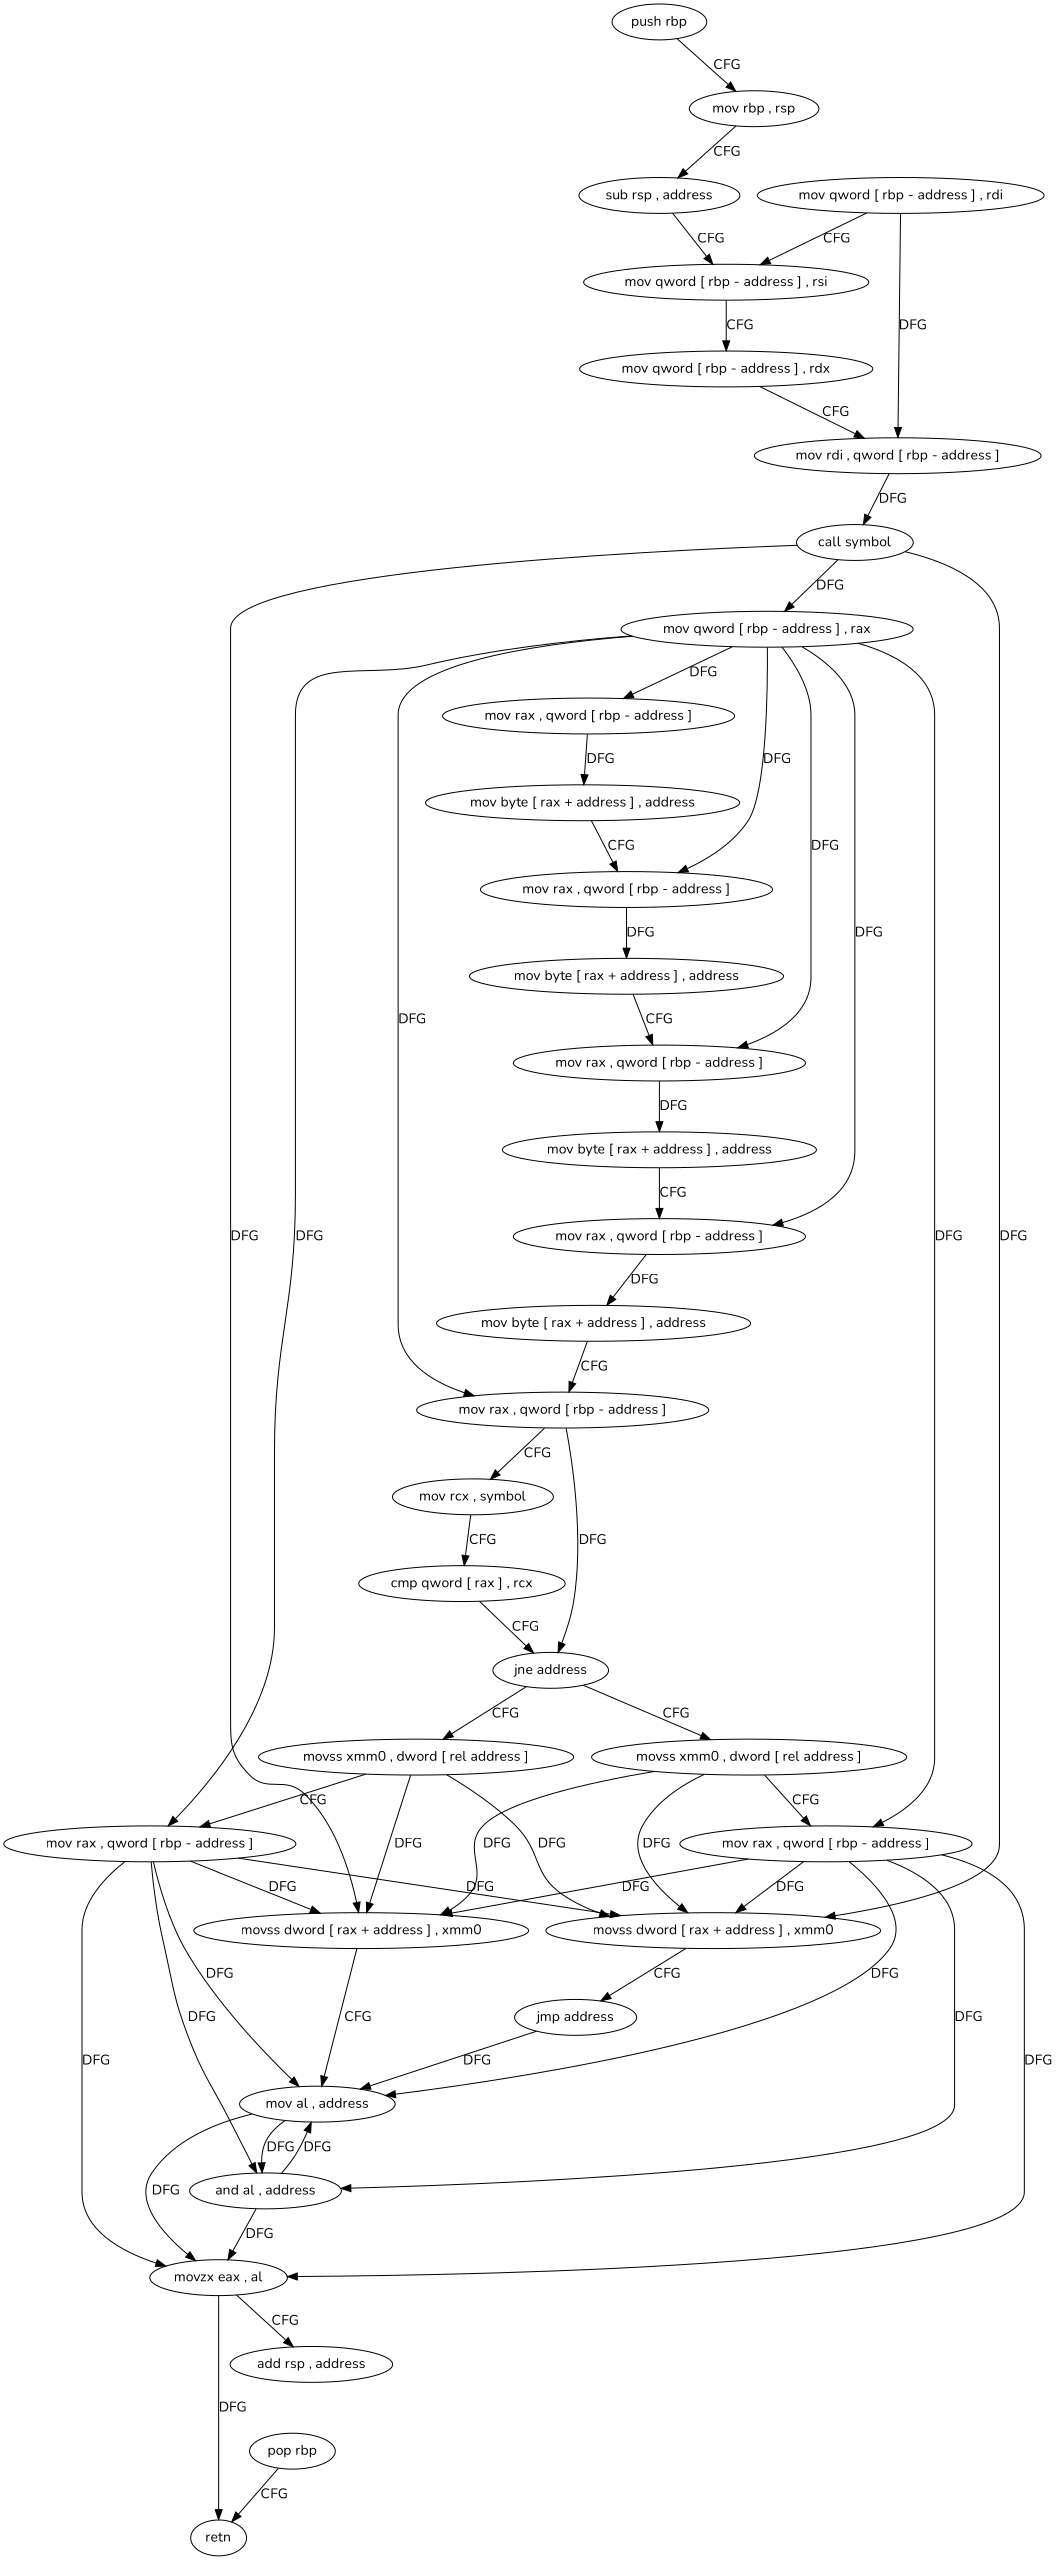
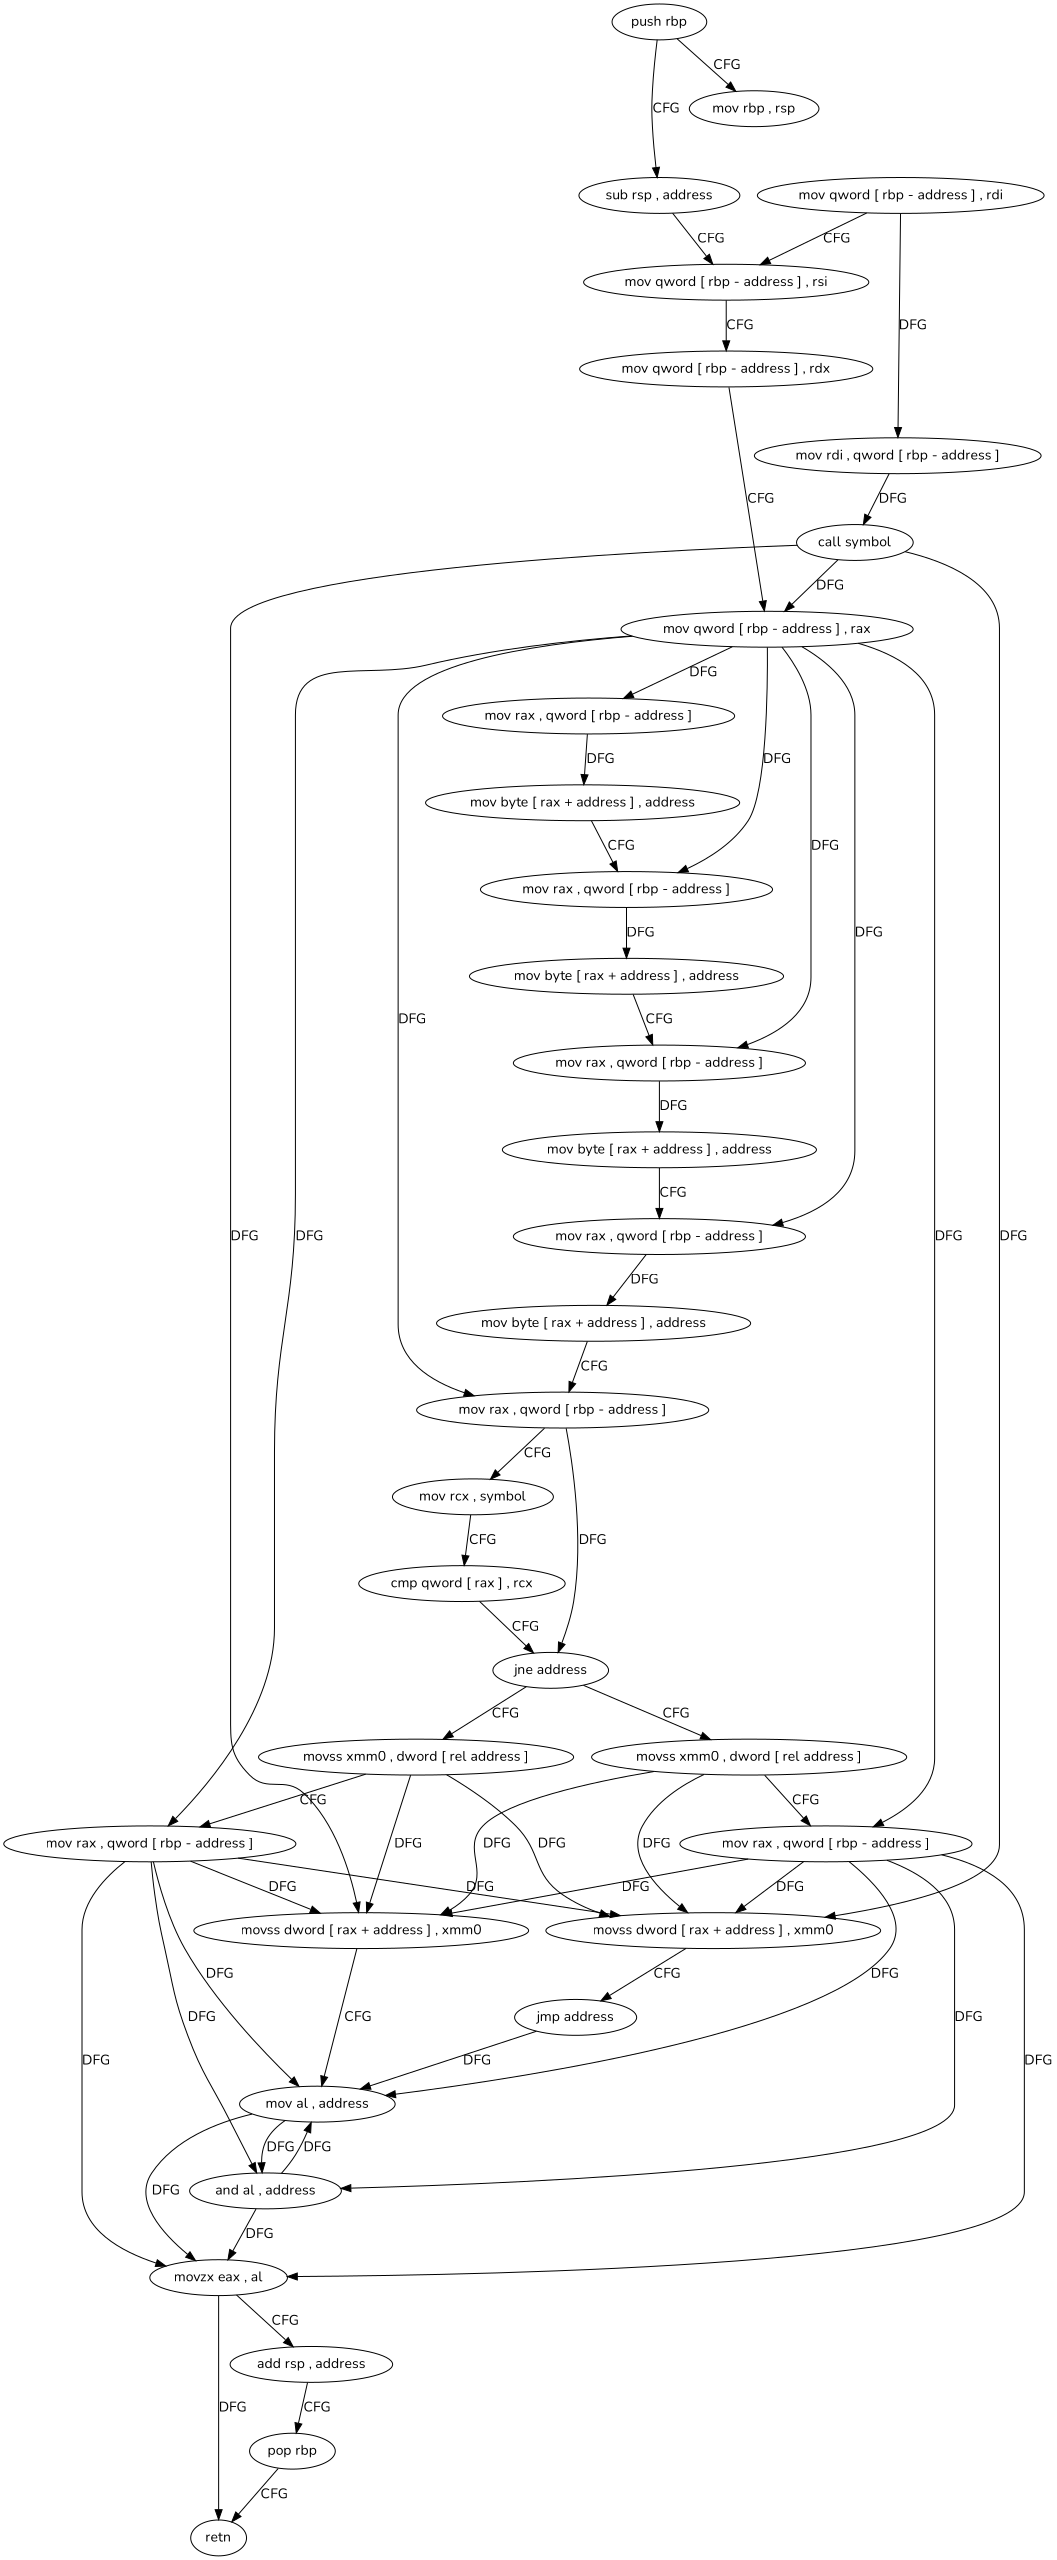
(711, 149) -> (652, 104)
(807, 410) -> (746, 494)
none -> (303, 2403)
